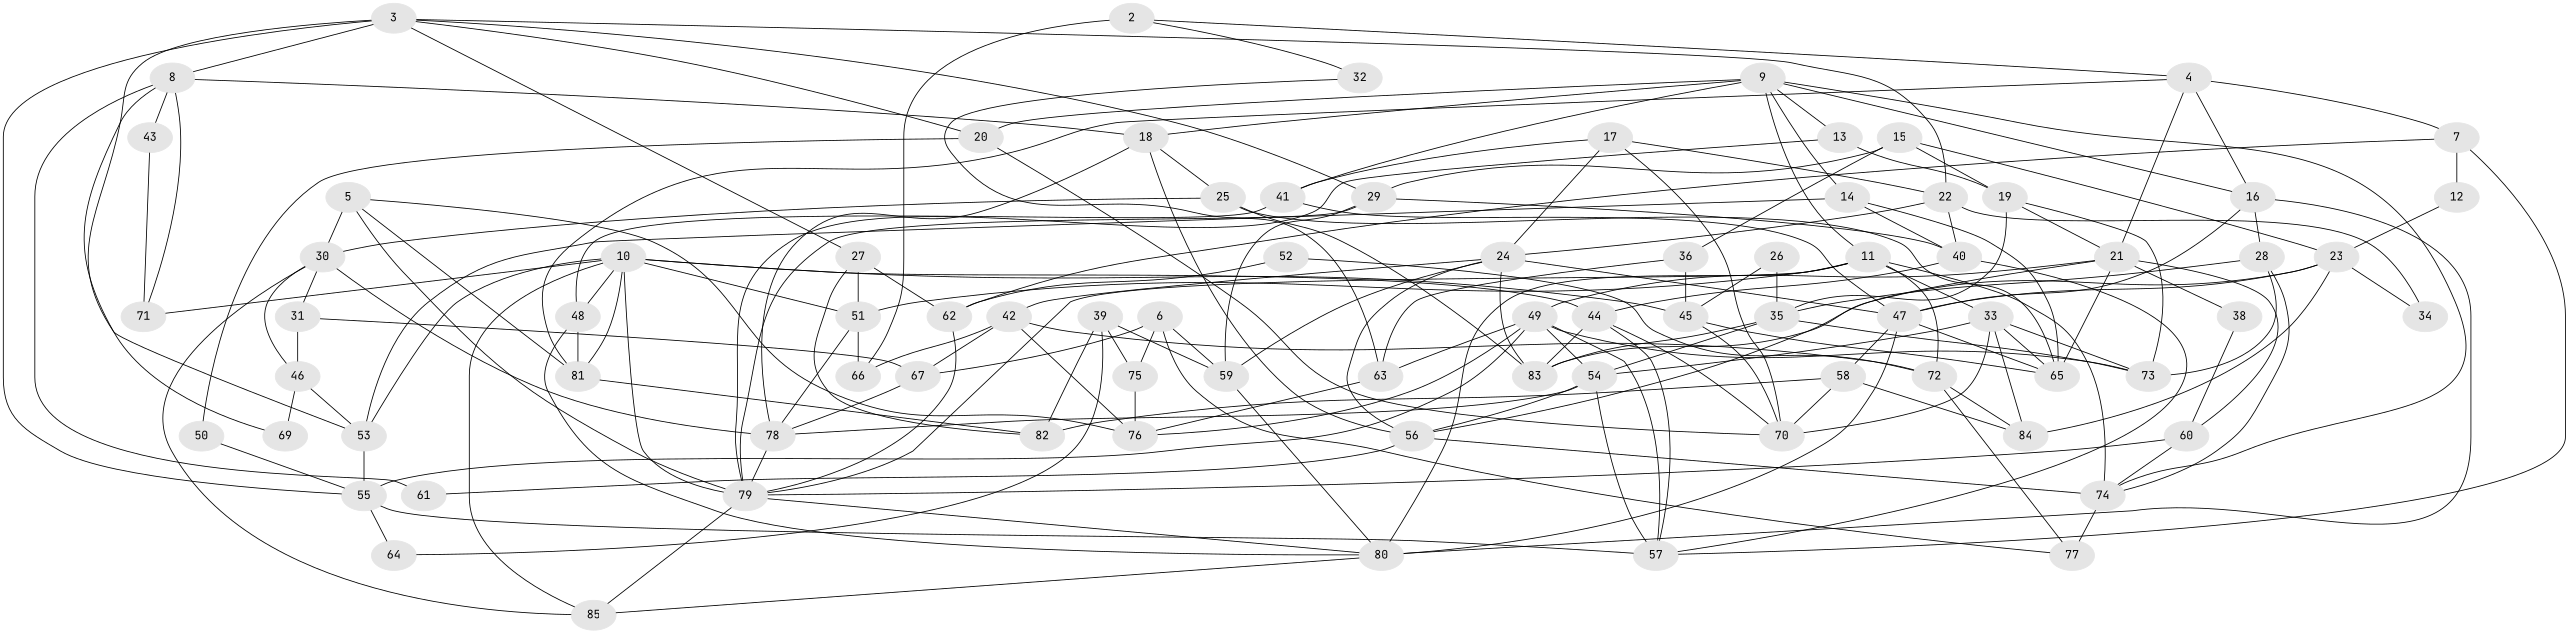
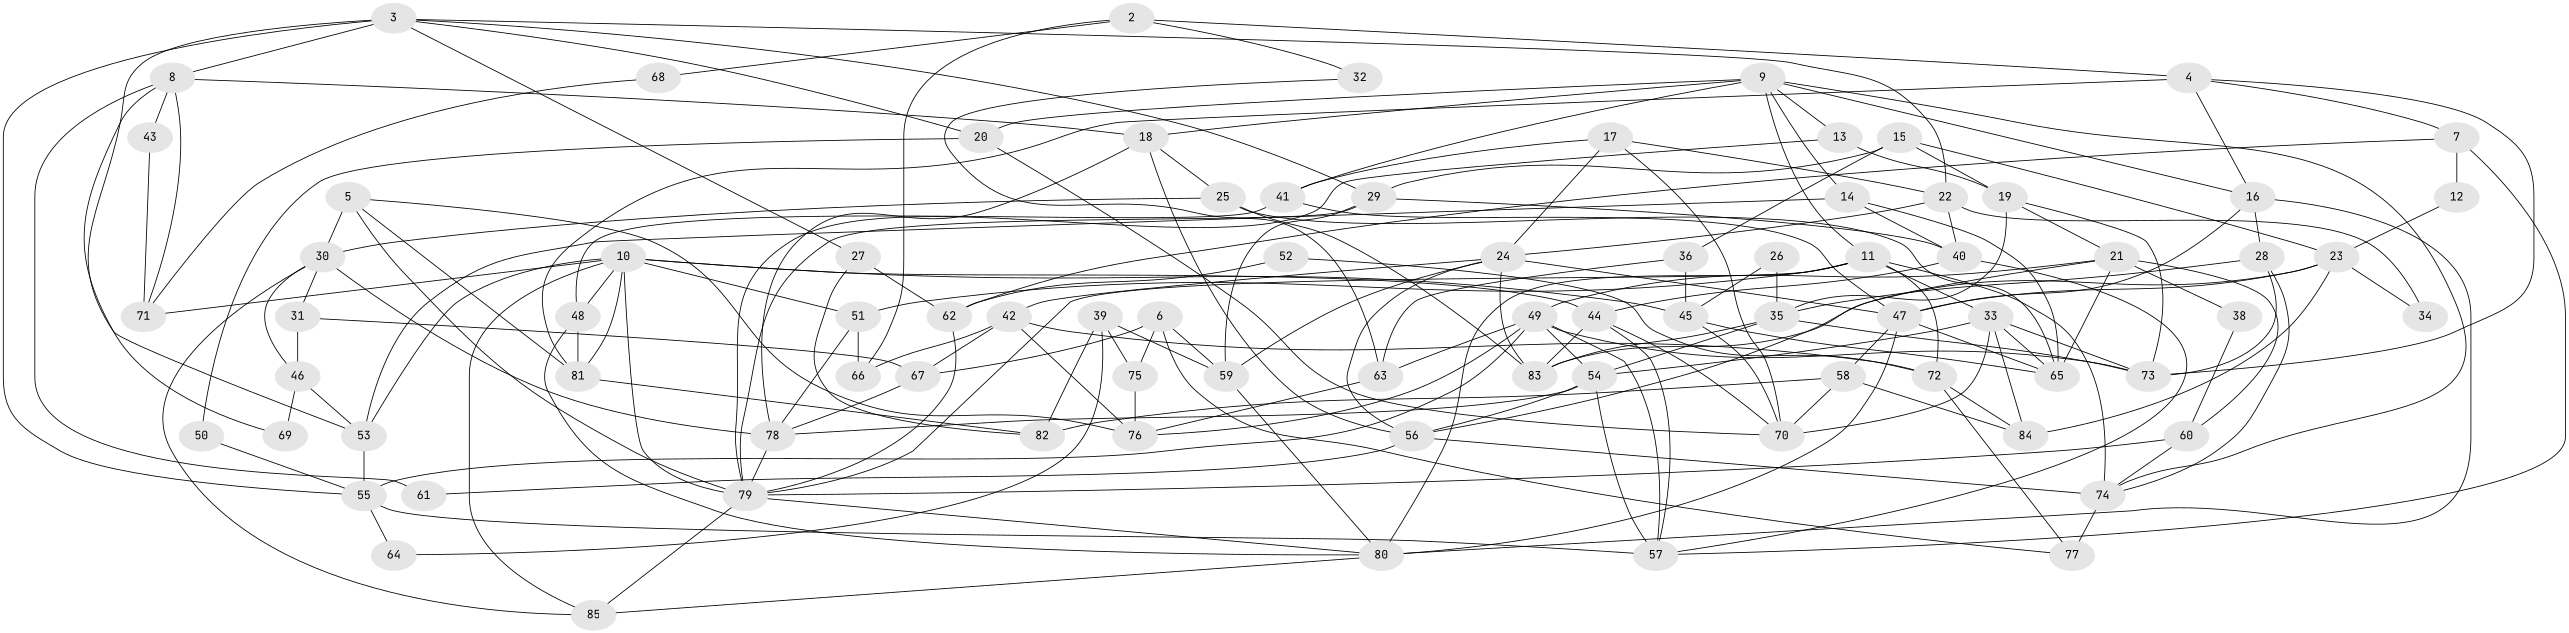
none -> (658, 78)
(2154, 164) -> (2534, 243)
(858, 287) -> none
